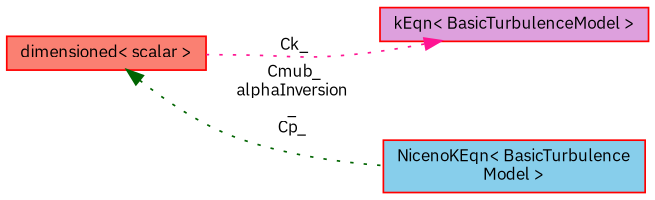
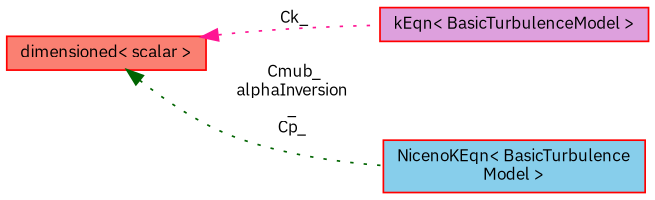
(316, 57) -> (299, 28)
